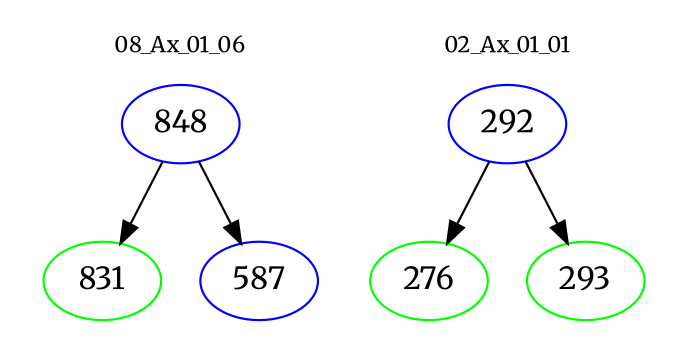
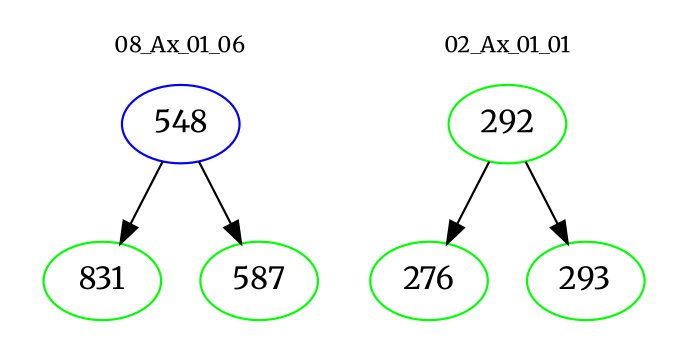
(181, 124) -> (181, 124)
(507, 124) -> (507, 124)
(259, 281) -> (259, 281)
